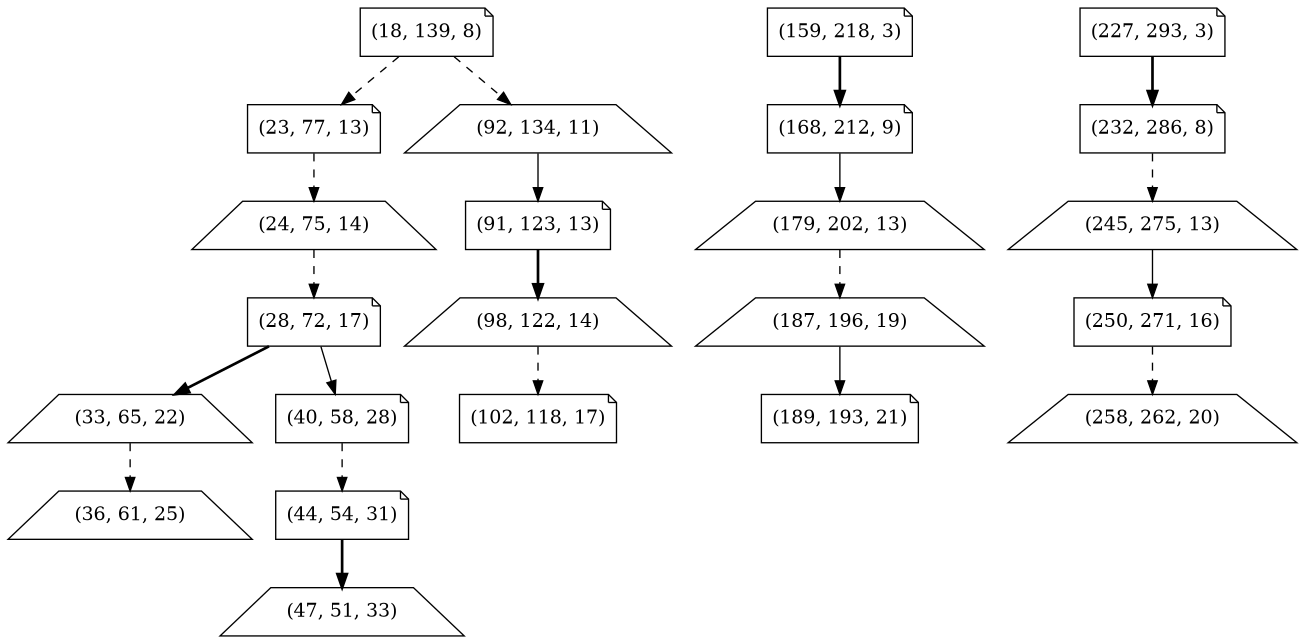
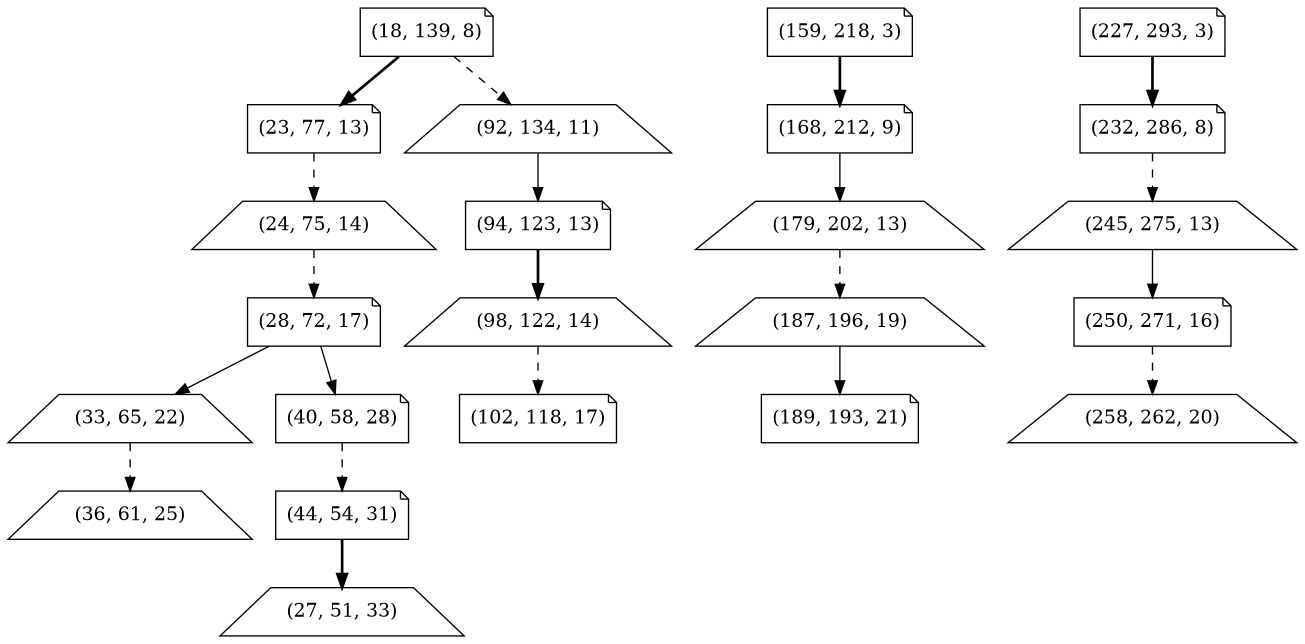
(375, 76) -> (375, 76)
(538, 225) -> (538, 225)
(228, 367) -> (228, 367)
(342, 612) -> (342, 612)
